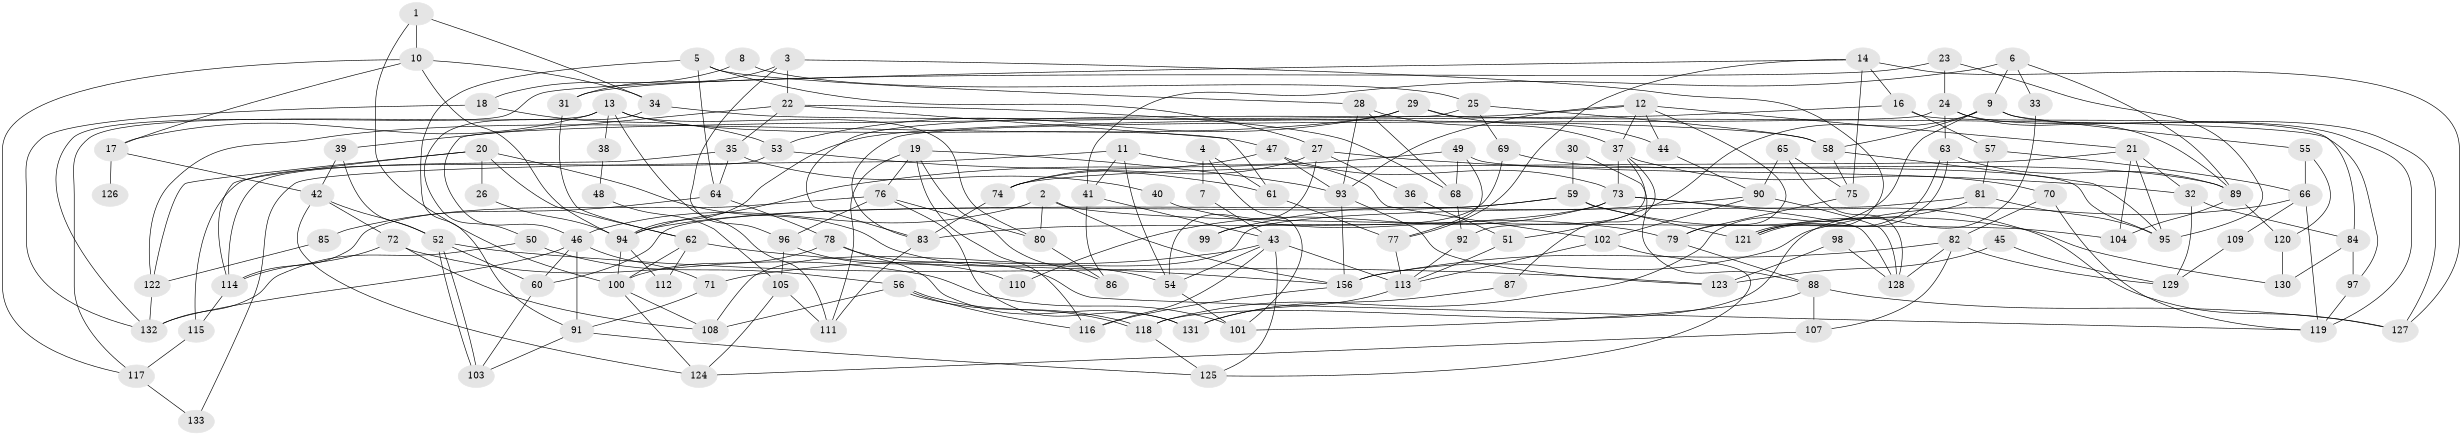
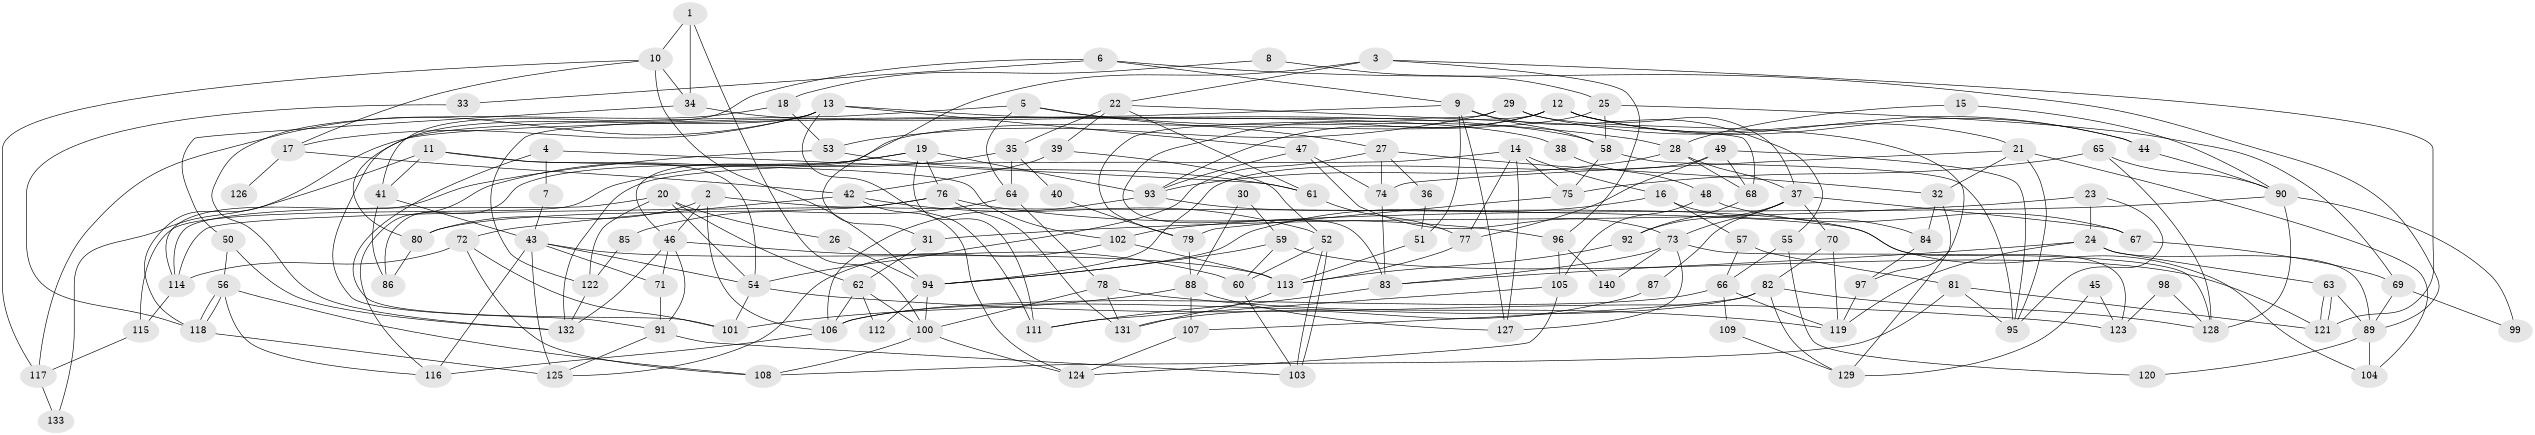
none -> (1961, 104)
none -> (2136, 240)
(953, 271) -> (1136, 311)
(1017, 286) -> (1607, 286)
(1345, 286) -> (829, 331)
(2283, 286) -> none
